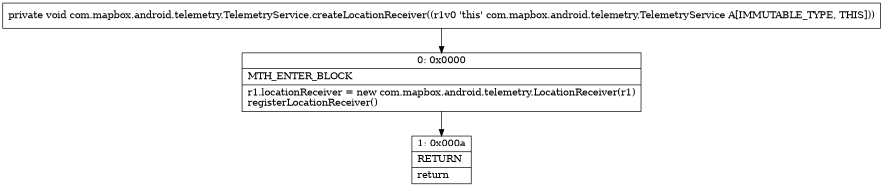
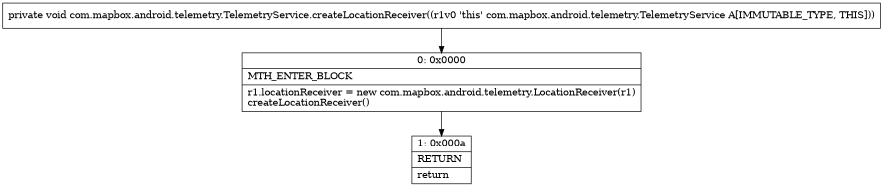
(313, 103) -> (309, 103)
